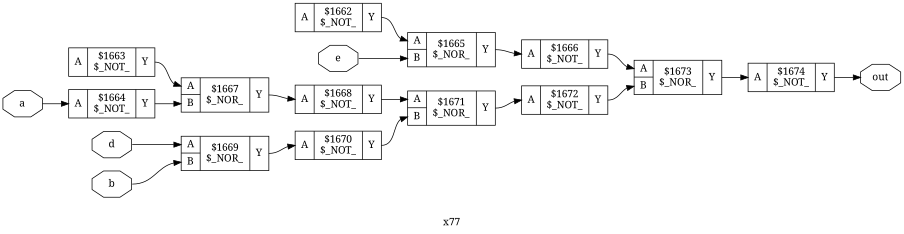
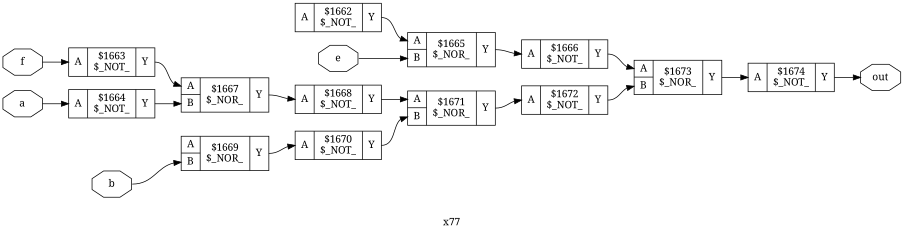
none -> (23, 62)
(112, 145) -> none
